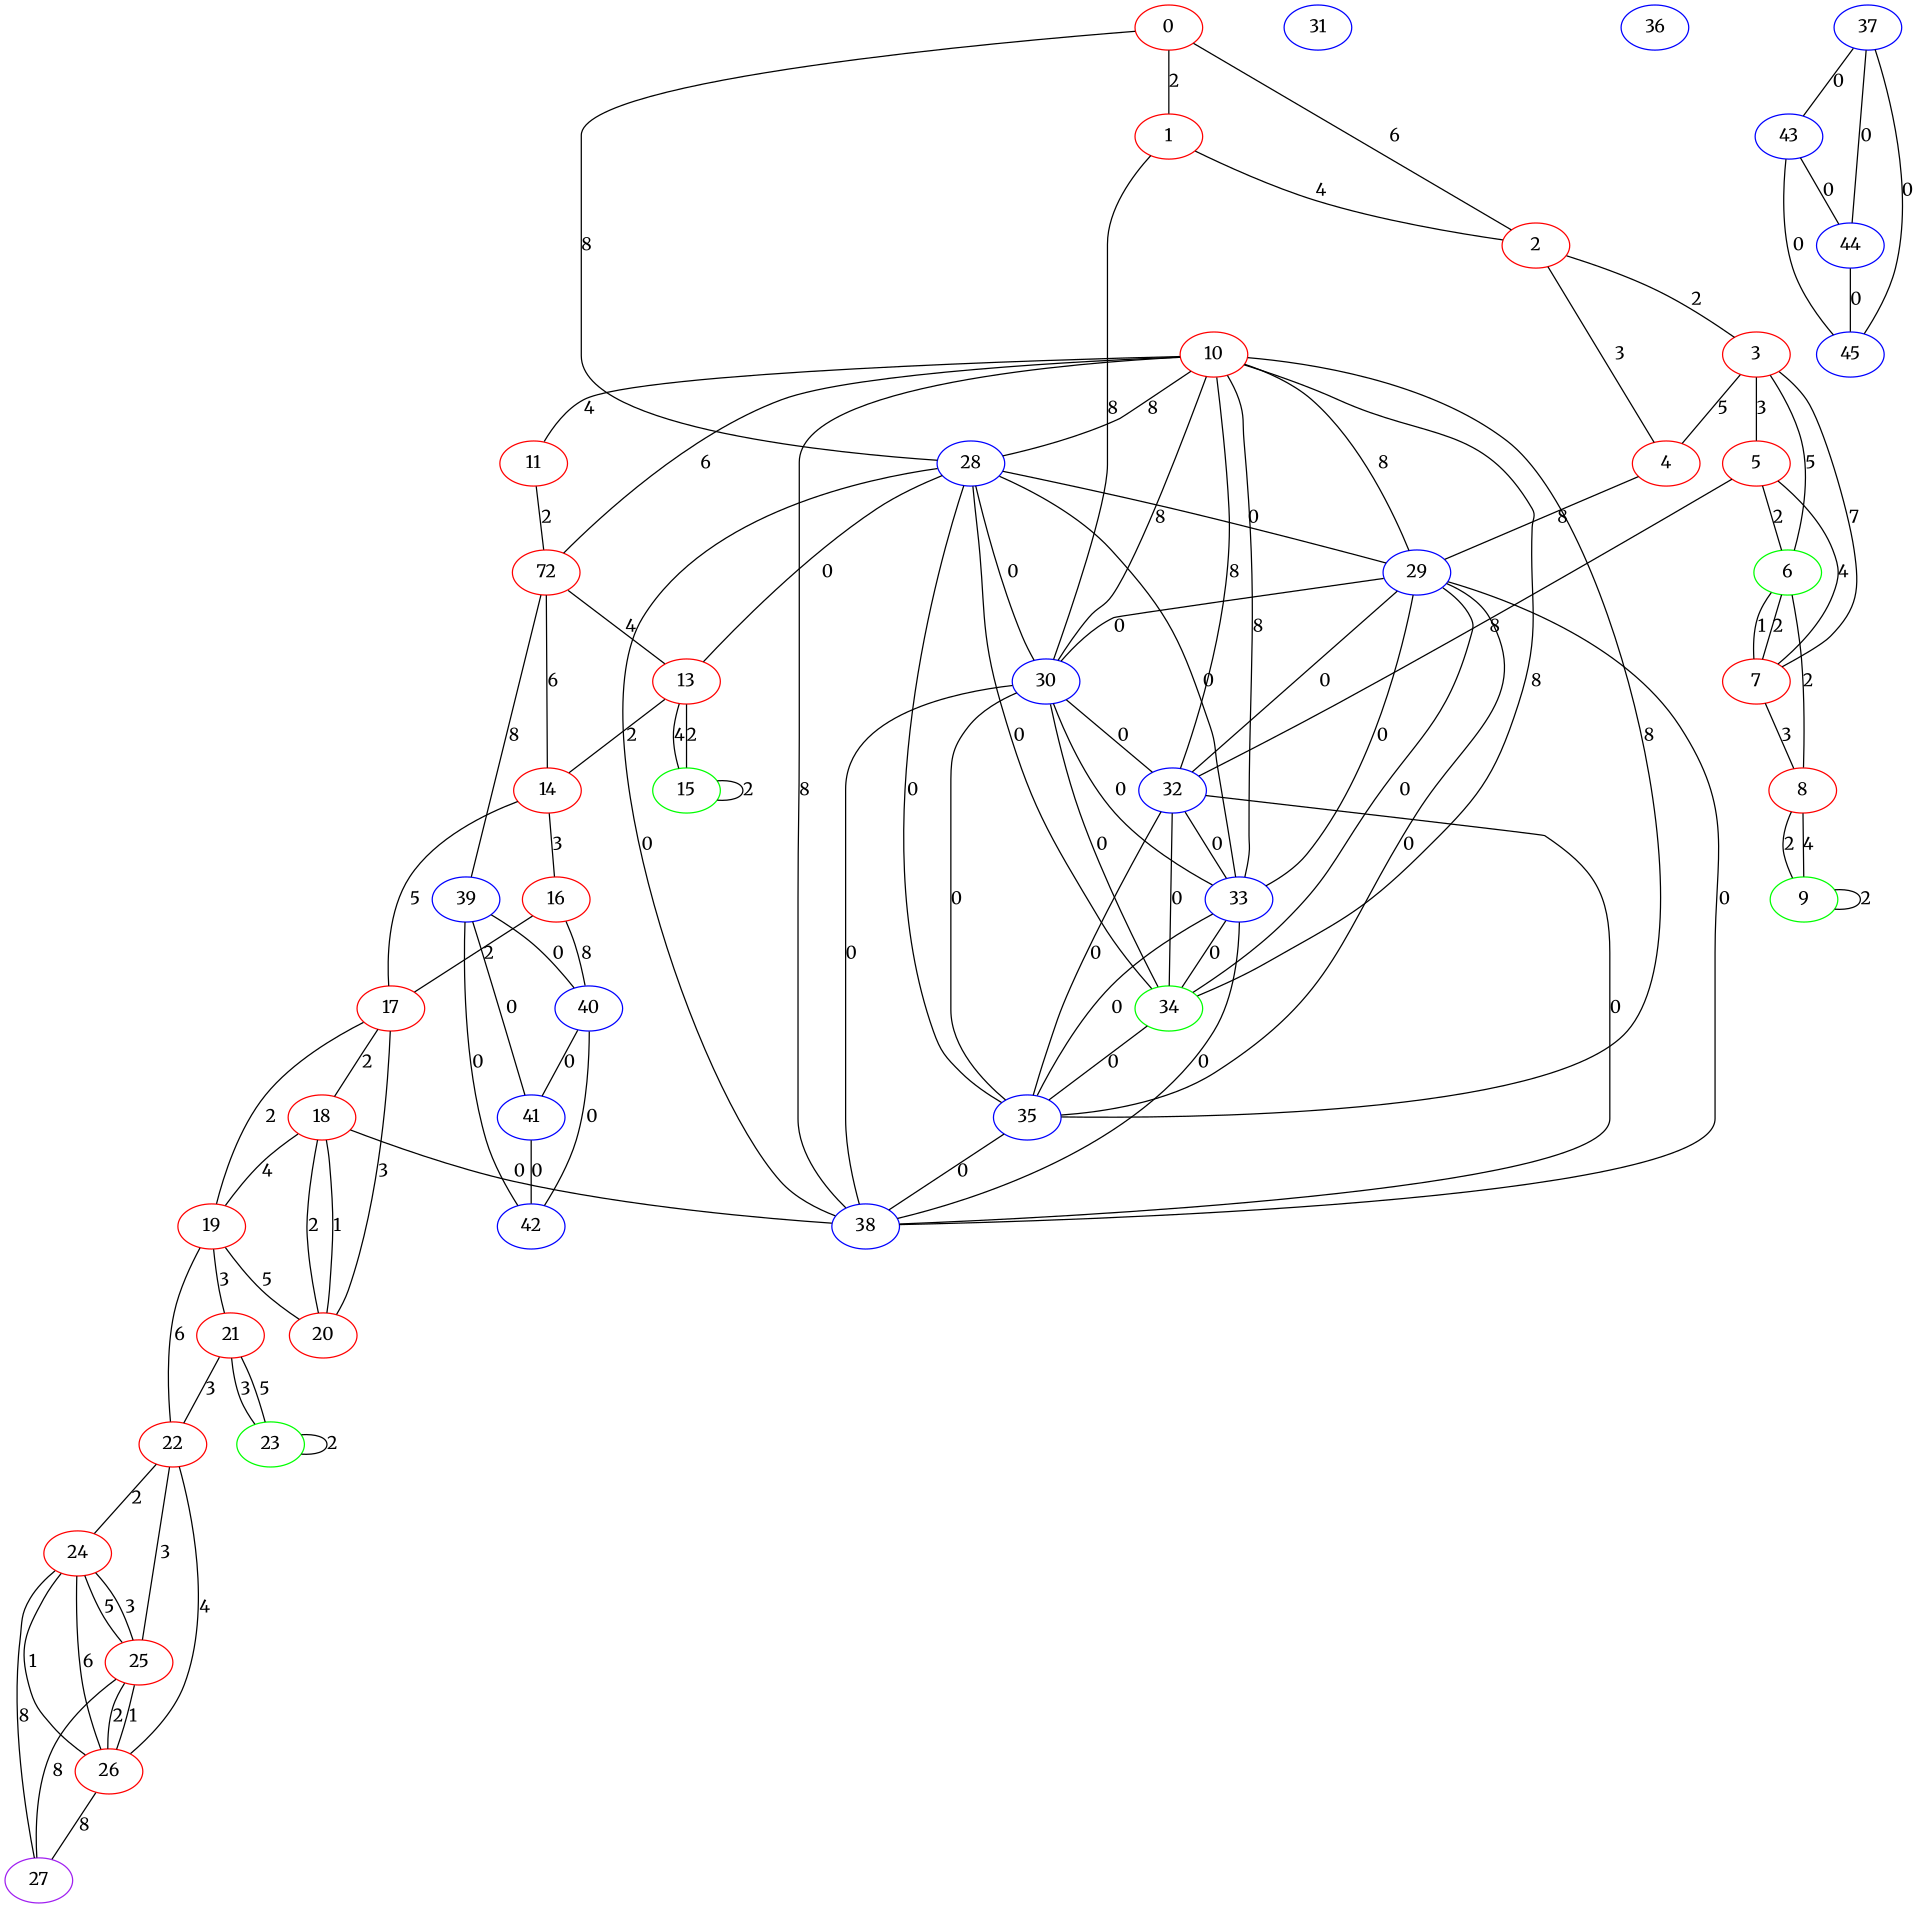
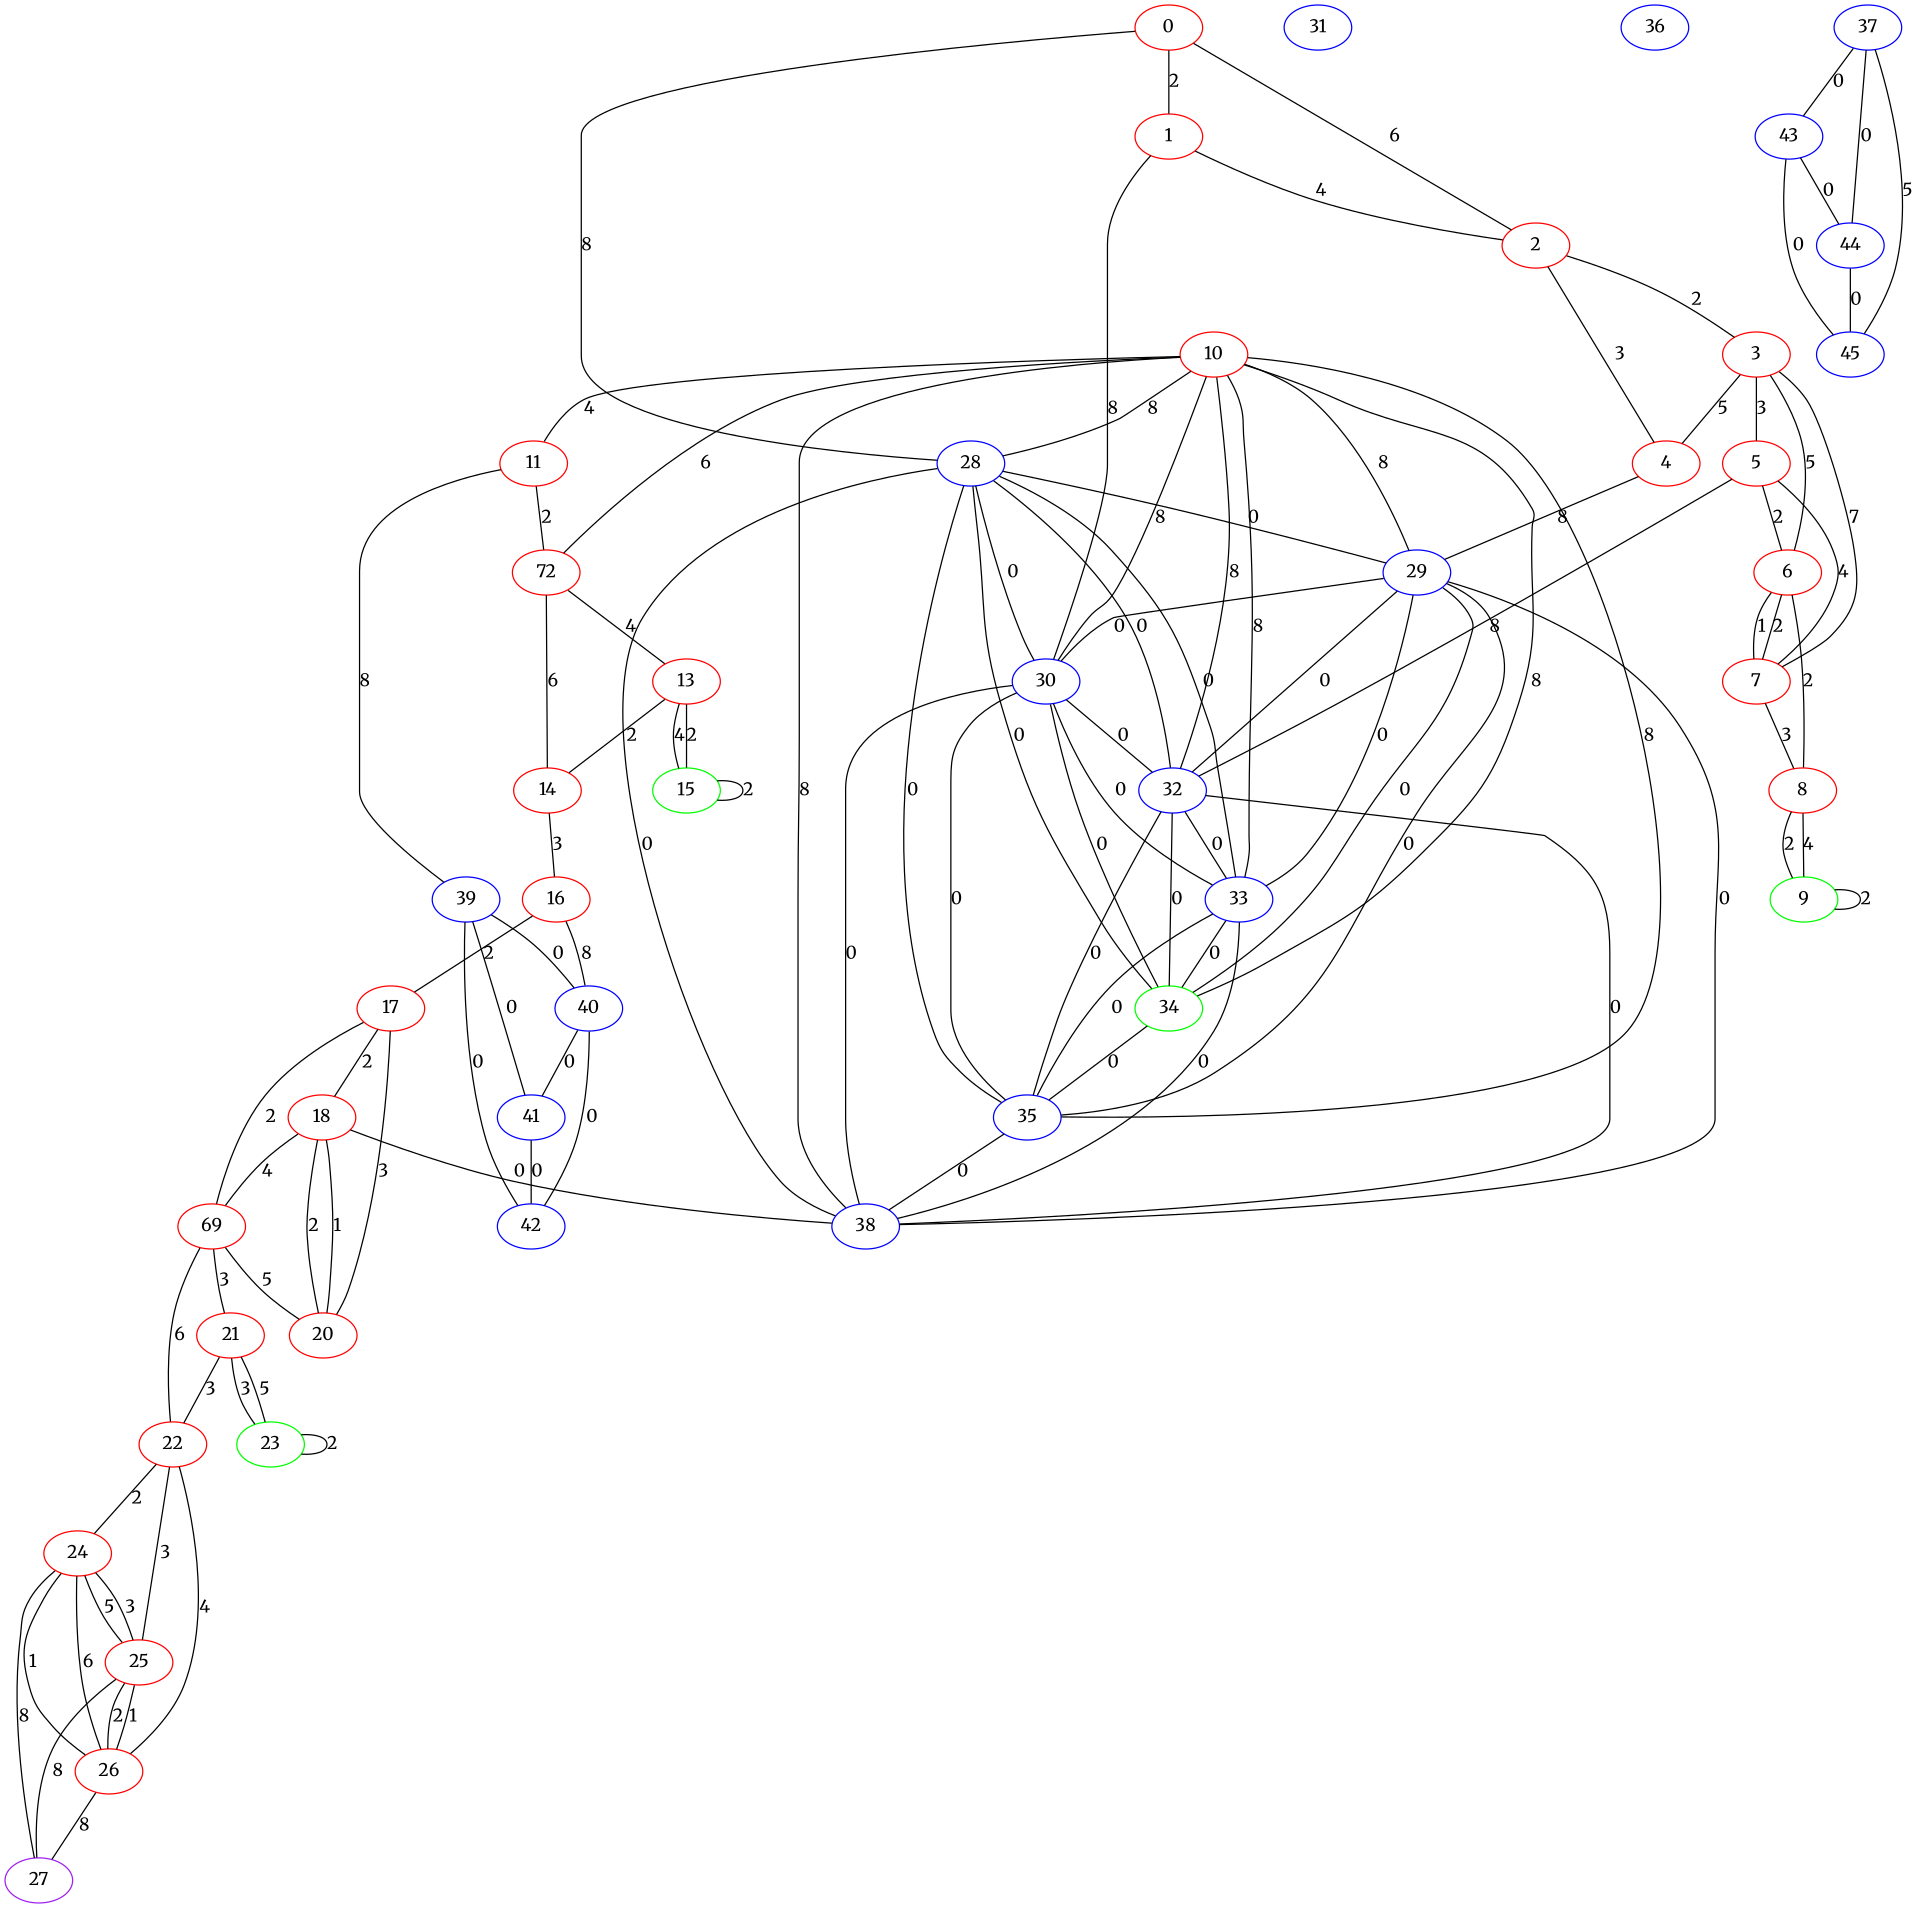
(1908, 191) -> (1908, 191)
(814, 557) -> (1117, 603)
(1788, 573) -> (1788, 573)
(506, 736) -> (360, 651)
(416, 869) -> none
(212, 1226) -> (212, 1226)
